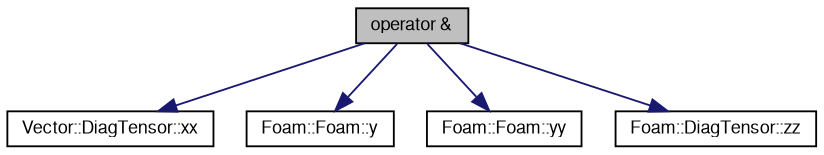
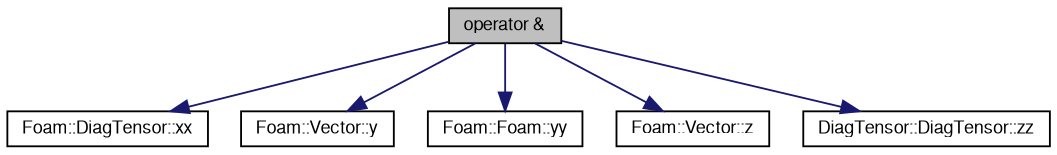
(110, 129) -> (108, 129)
(320, 129) -> (317, 129)
none -> (693, 129)
(716, 129) -> (927, 129)
